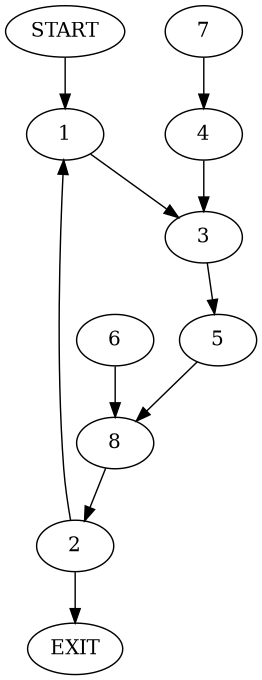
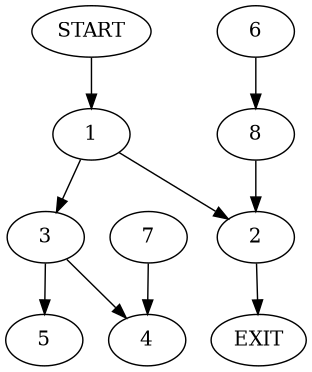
(204, 179) -> (91, 284)
(59, 347) -> (167, 182)
(172, 386) -> none
